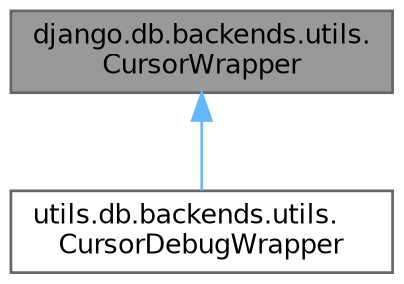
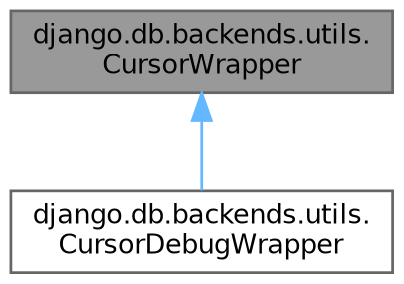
(202, 232) -> (202, 232)
